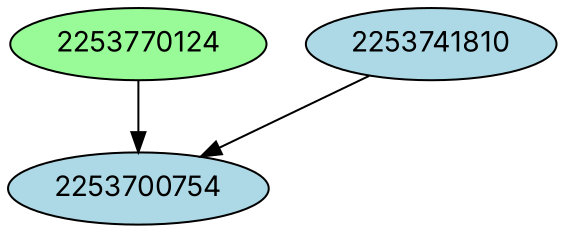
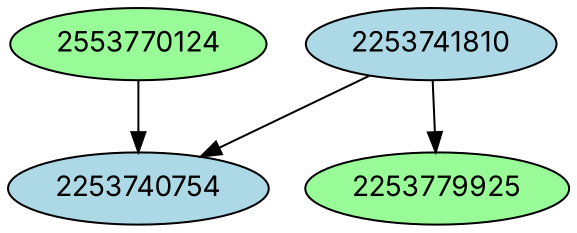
(138, 44) -> (138, 44)
(138, 189) -> (138, 189)
none -> (437, 189)
